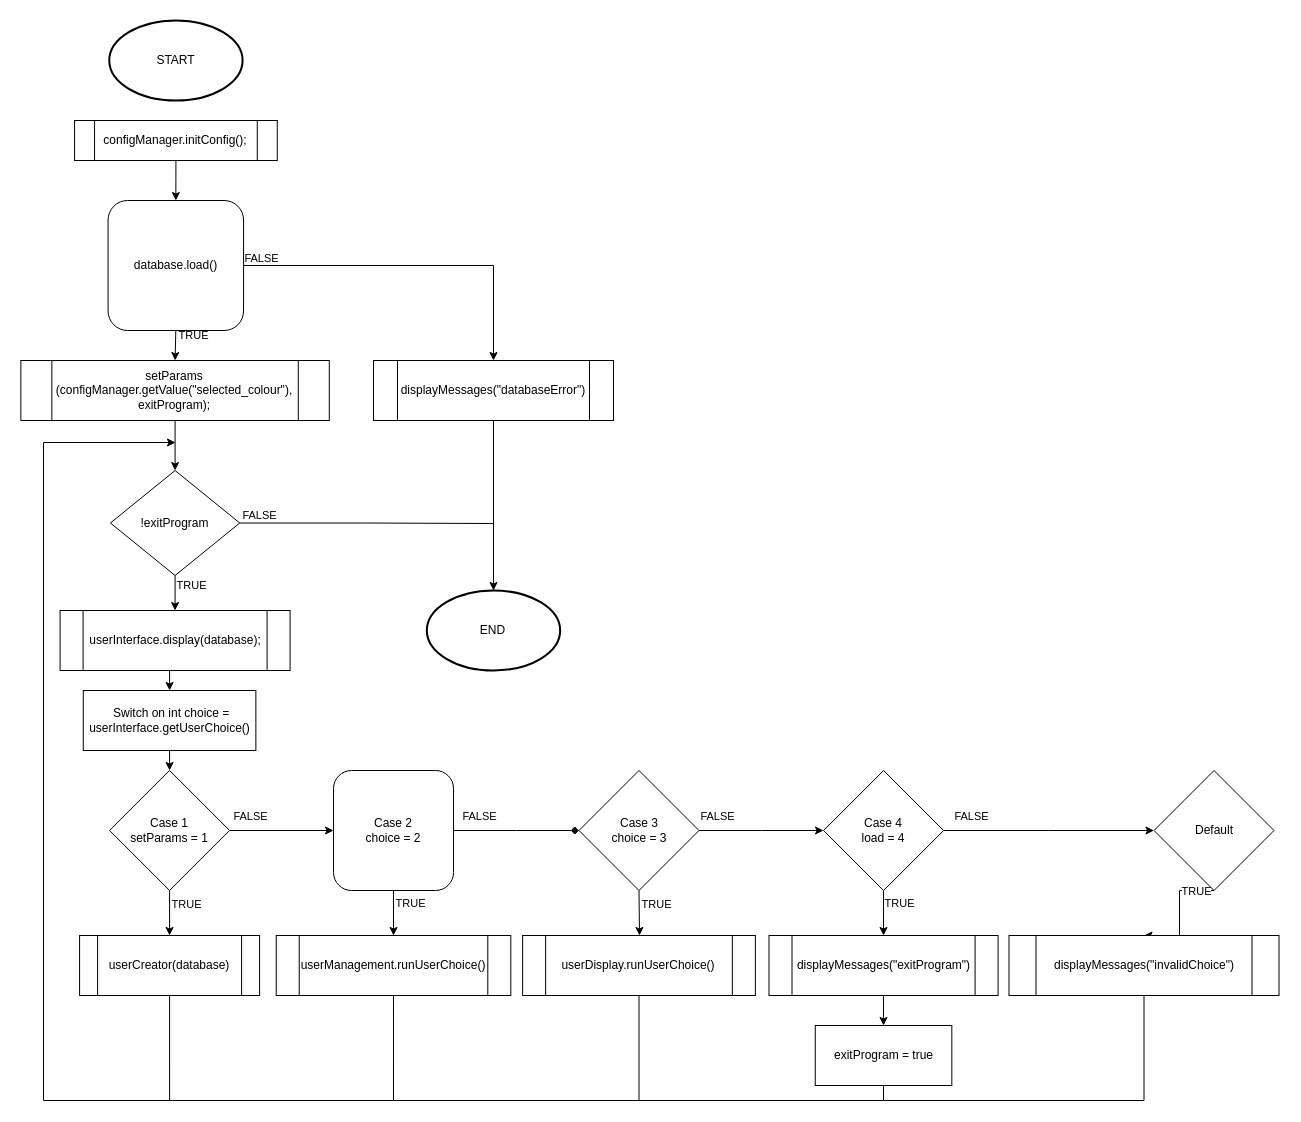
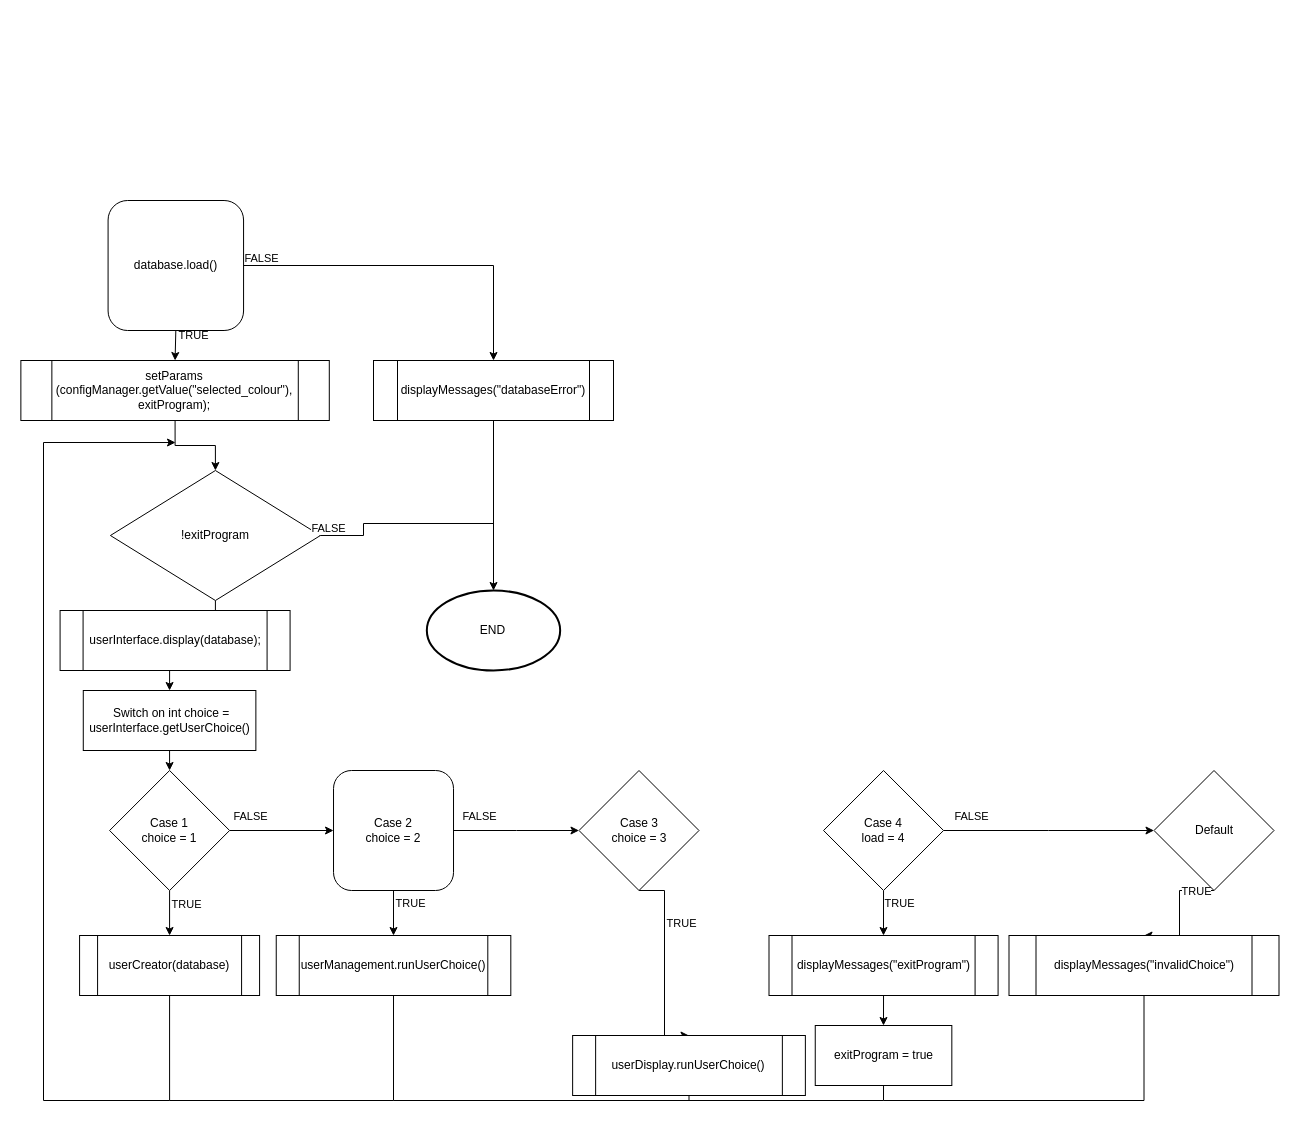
(176, 61) -> none
(176, 141) -> none
(176, 177) -> none
(175, 523) -> (215, 536)
(170, 831) -> (170, 831)
(570, 831) -> (571, 831)
(757, 831) -> none
(639, 966) -> (689, 1066)
